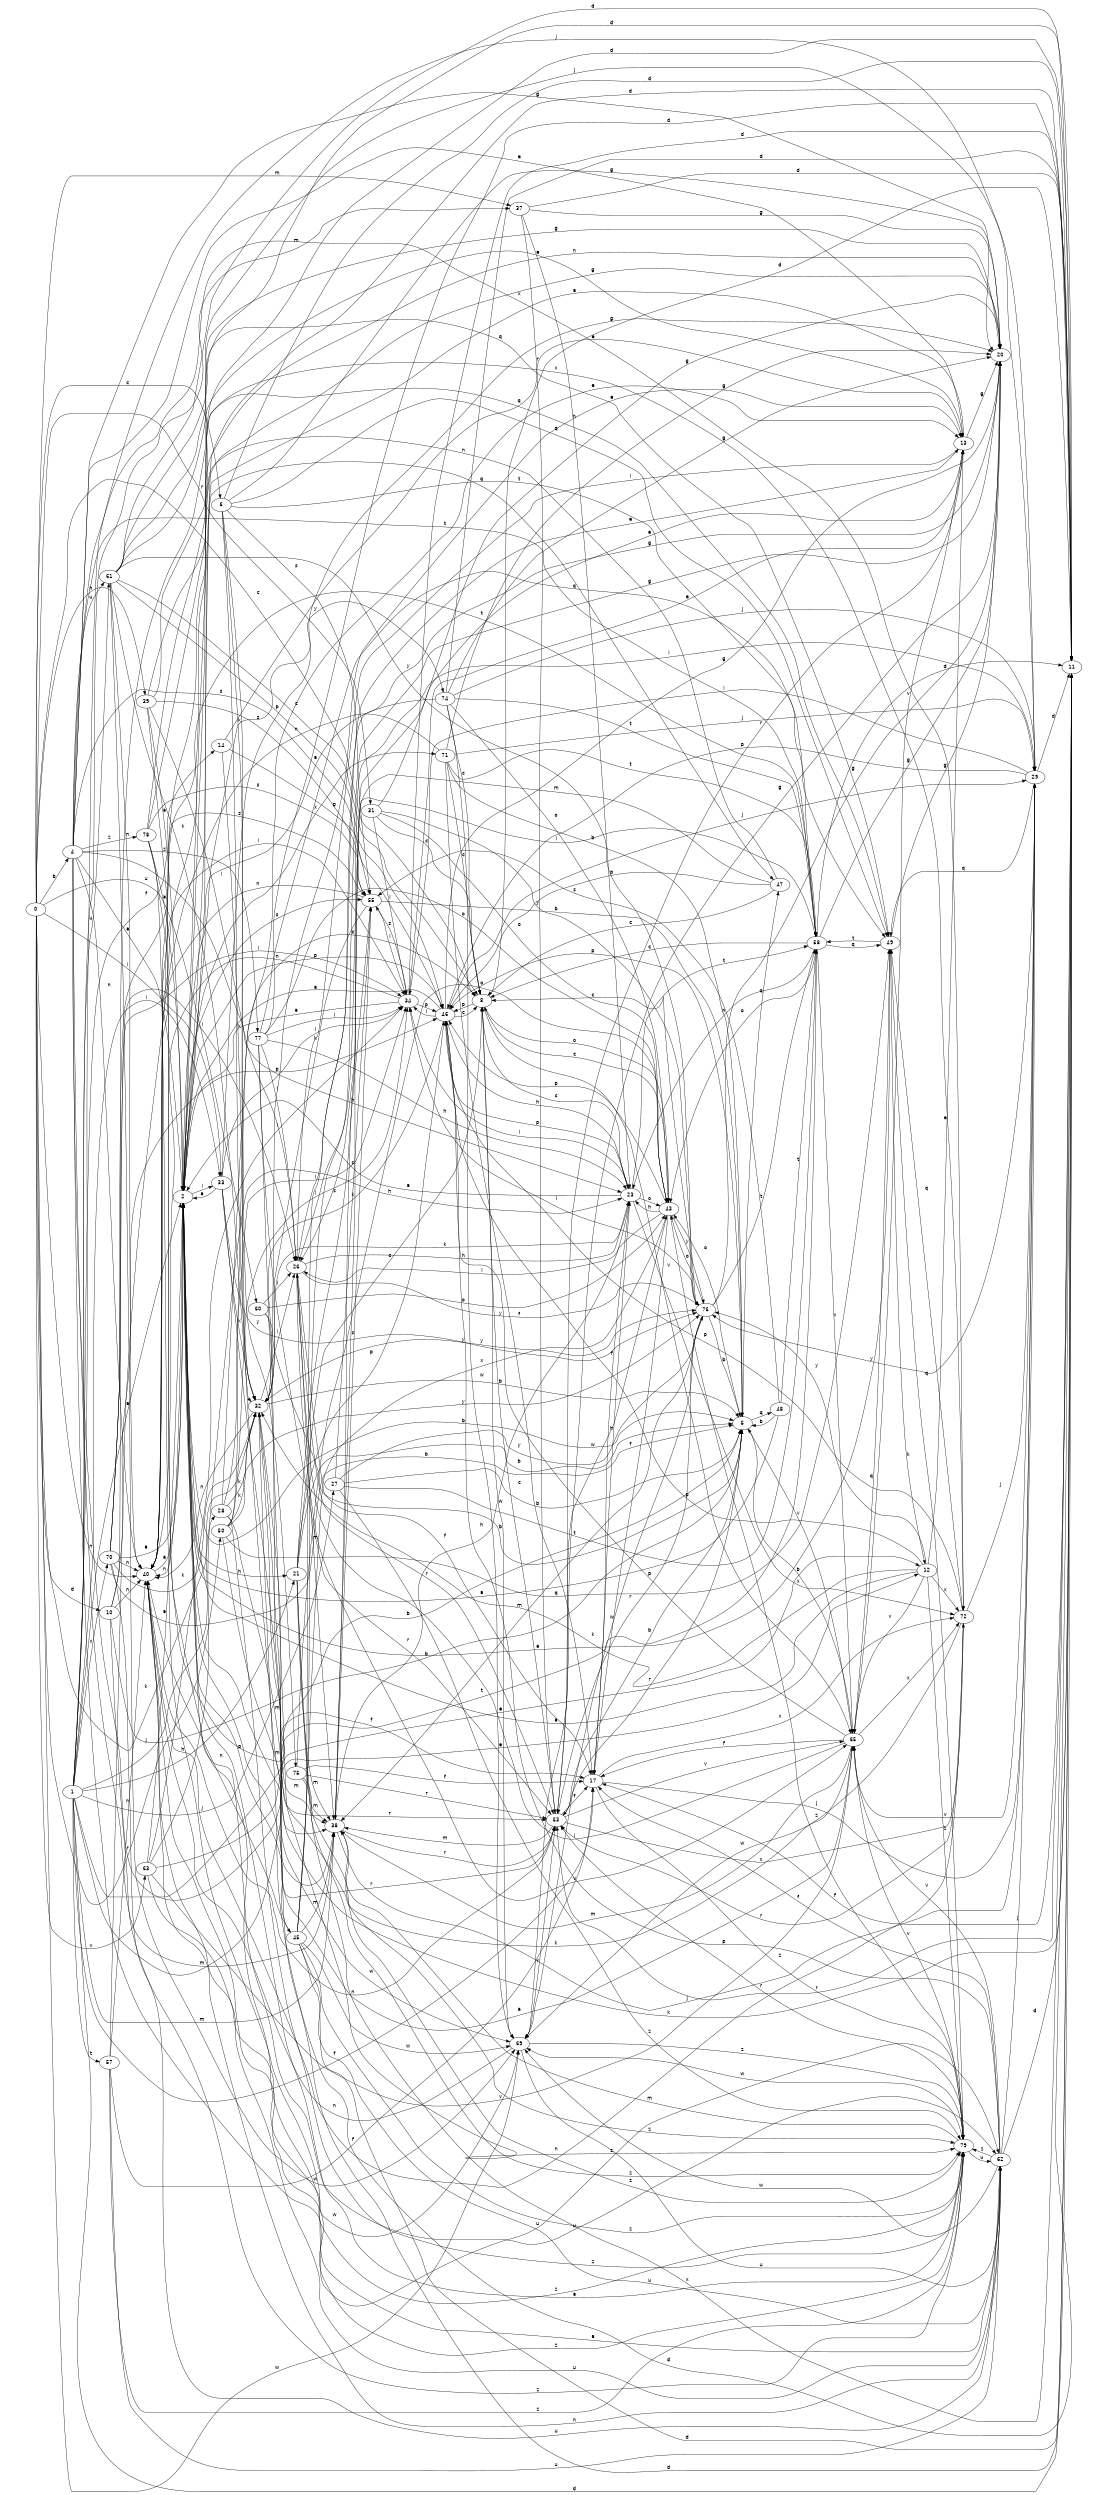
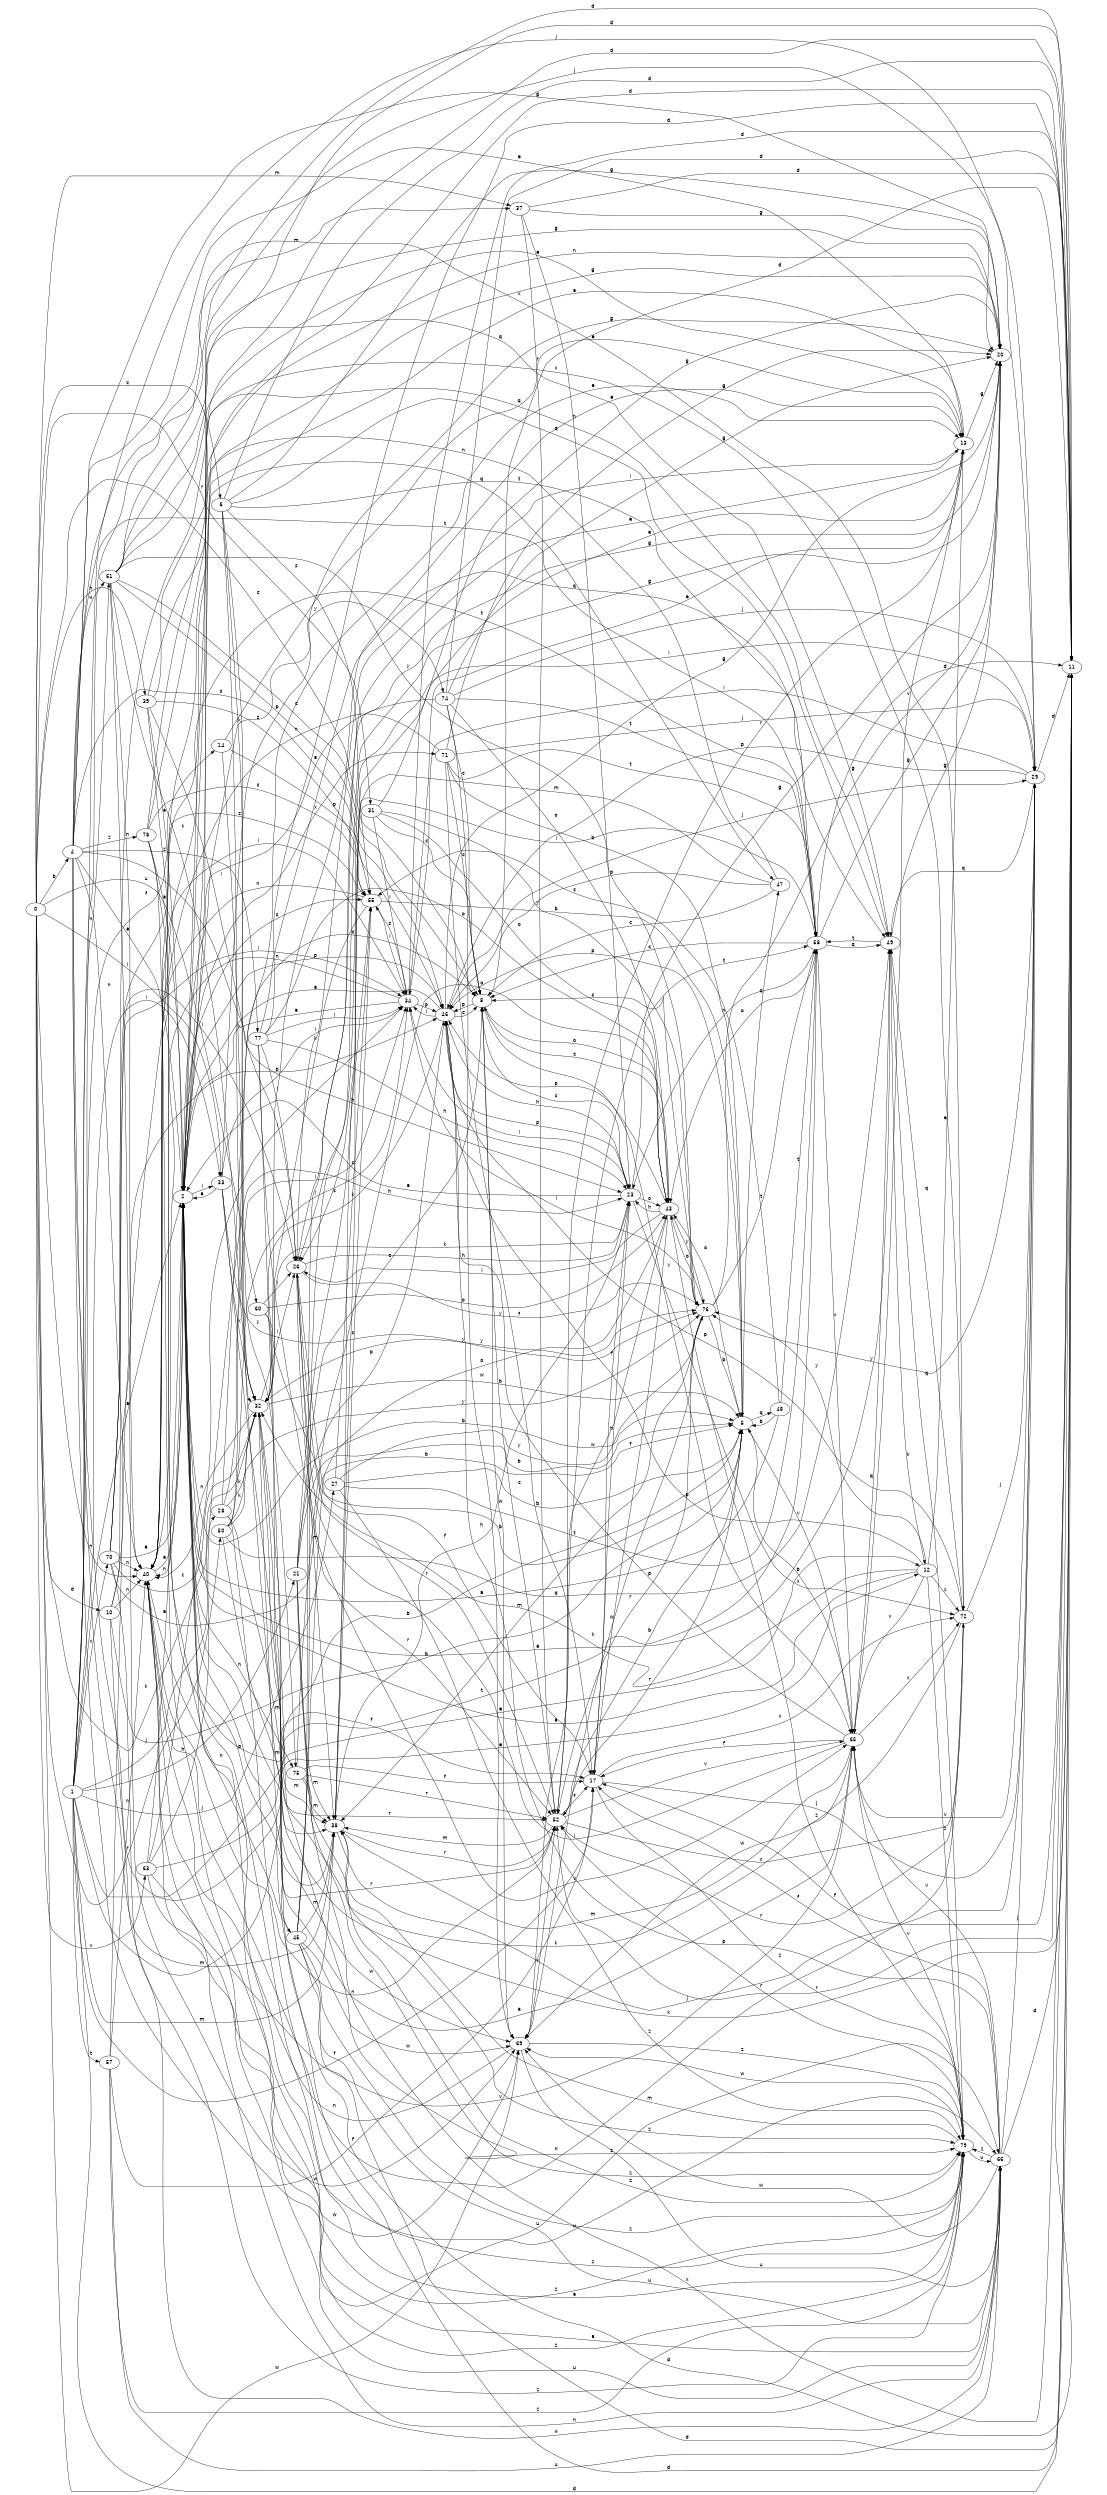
(482, 1361) -> (482, 1361)
(189, 1423) -> (203, 1612)
(556, 1820) -> (556, 1820)
(1001, 2160) -> (1001, 2160)
